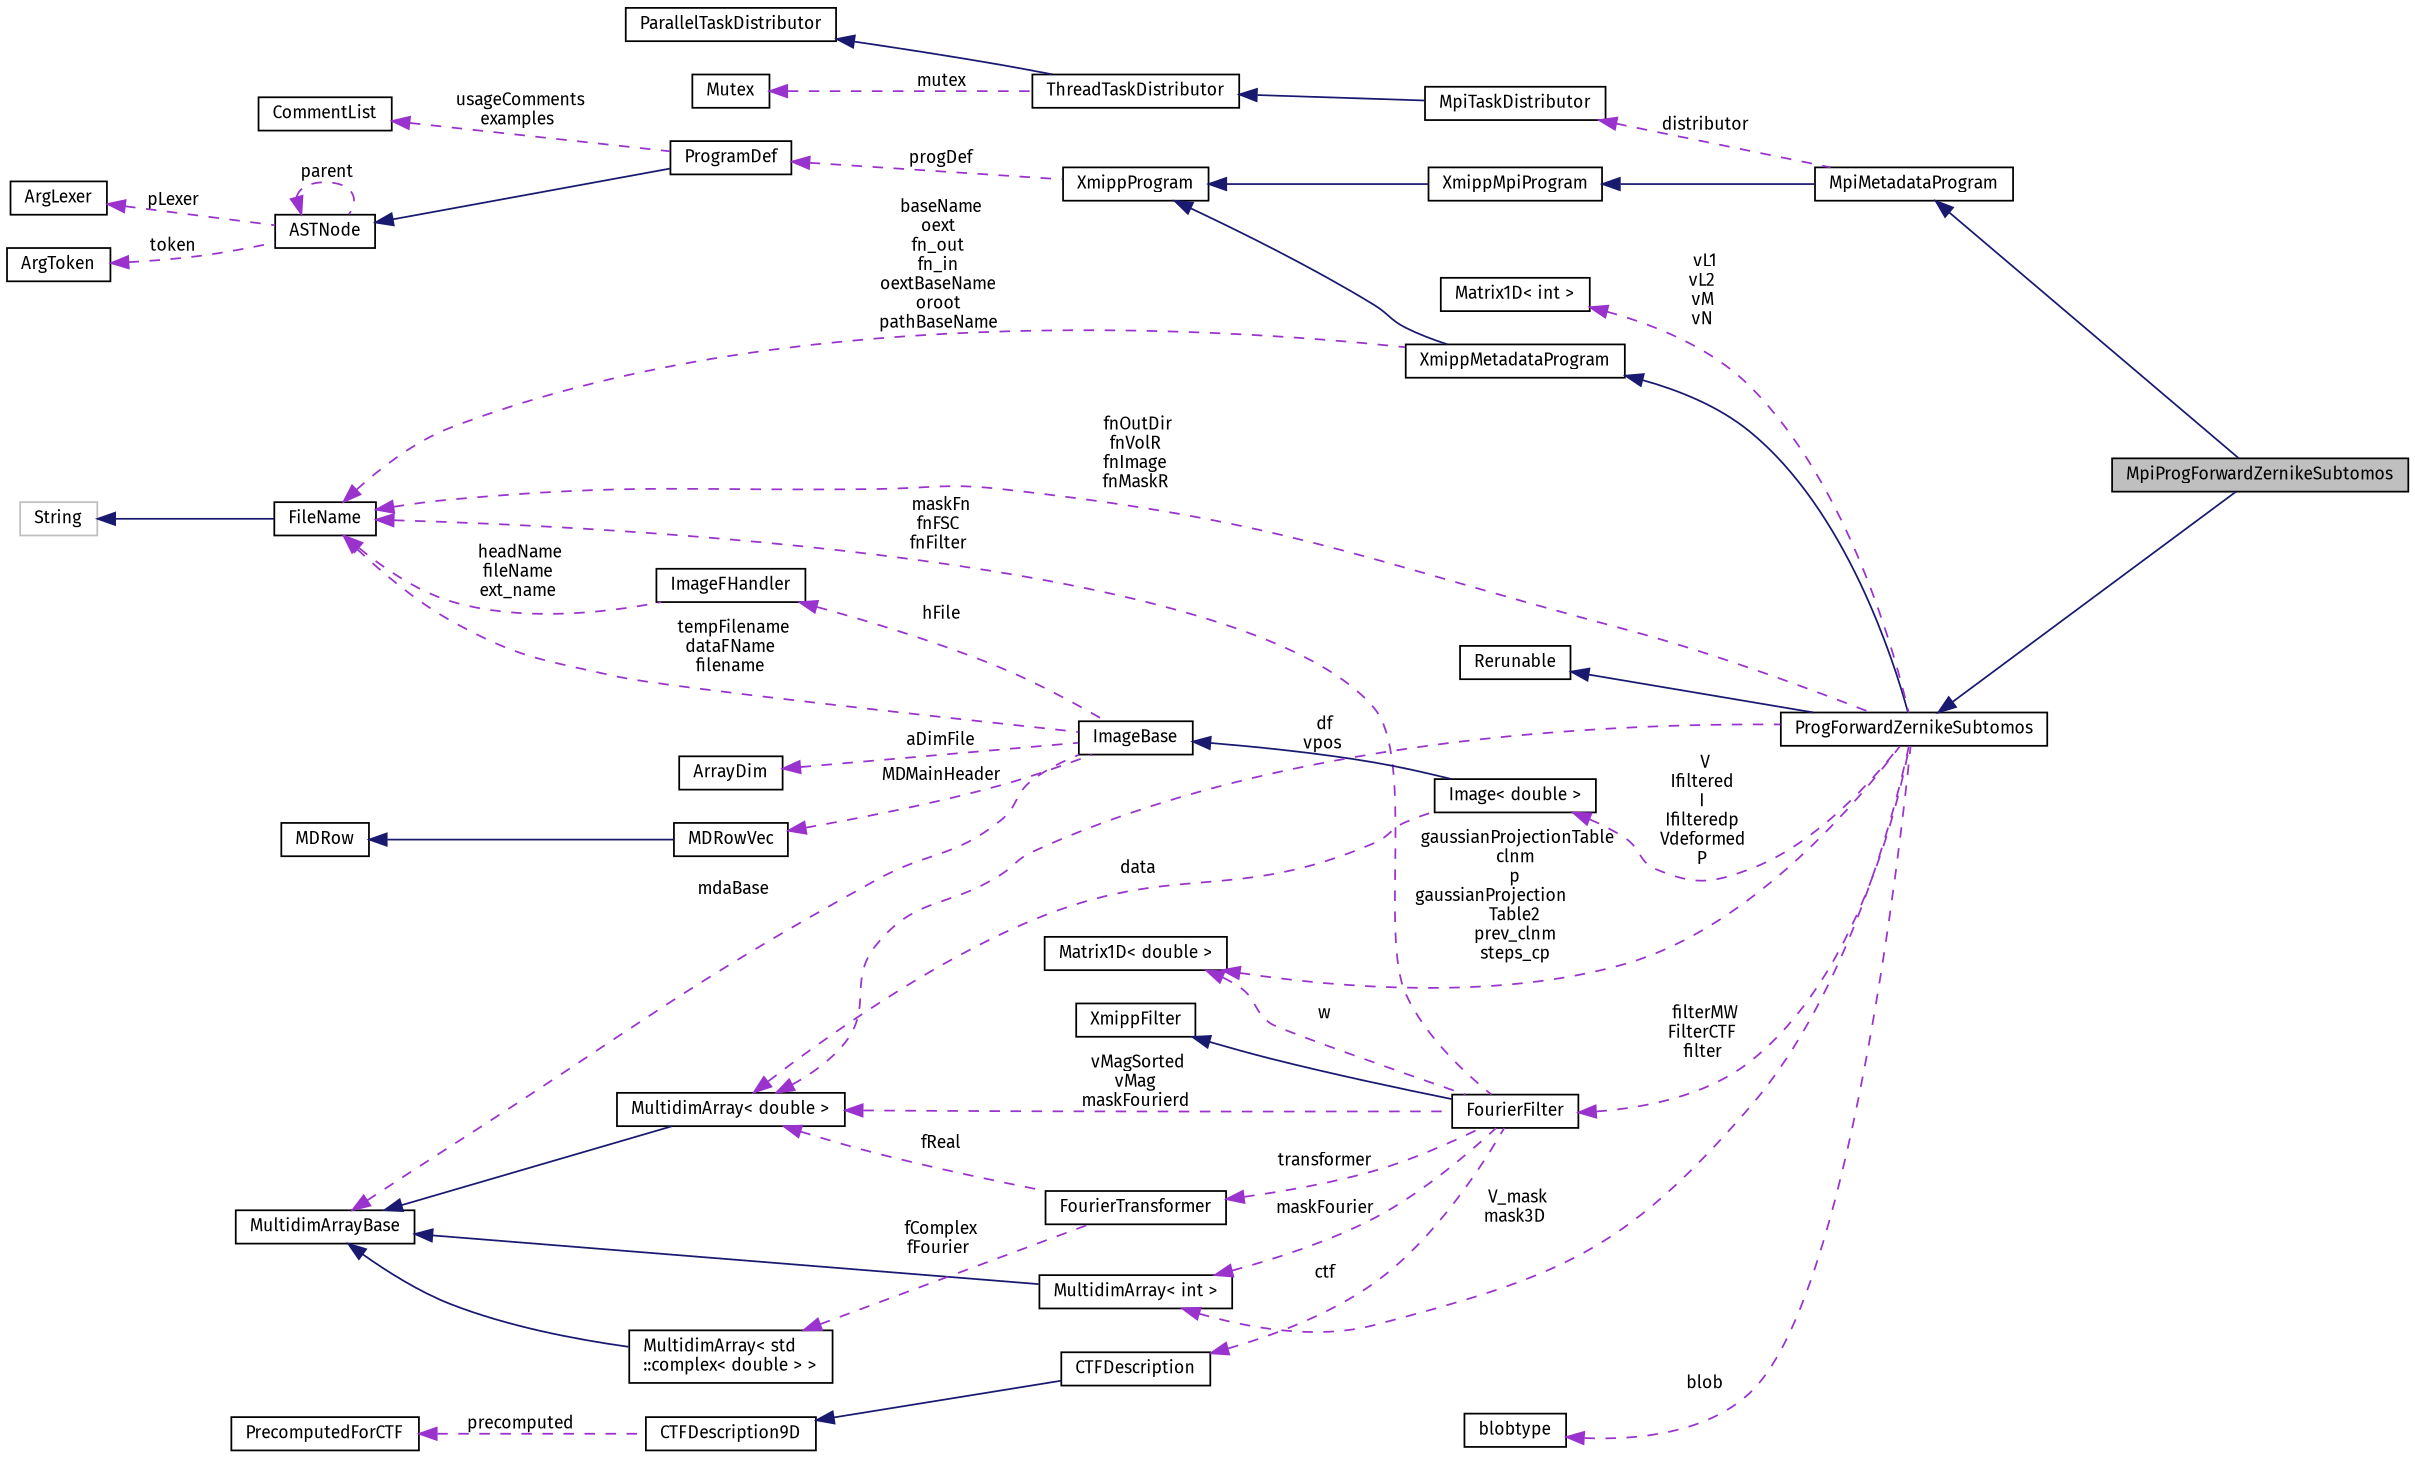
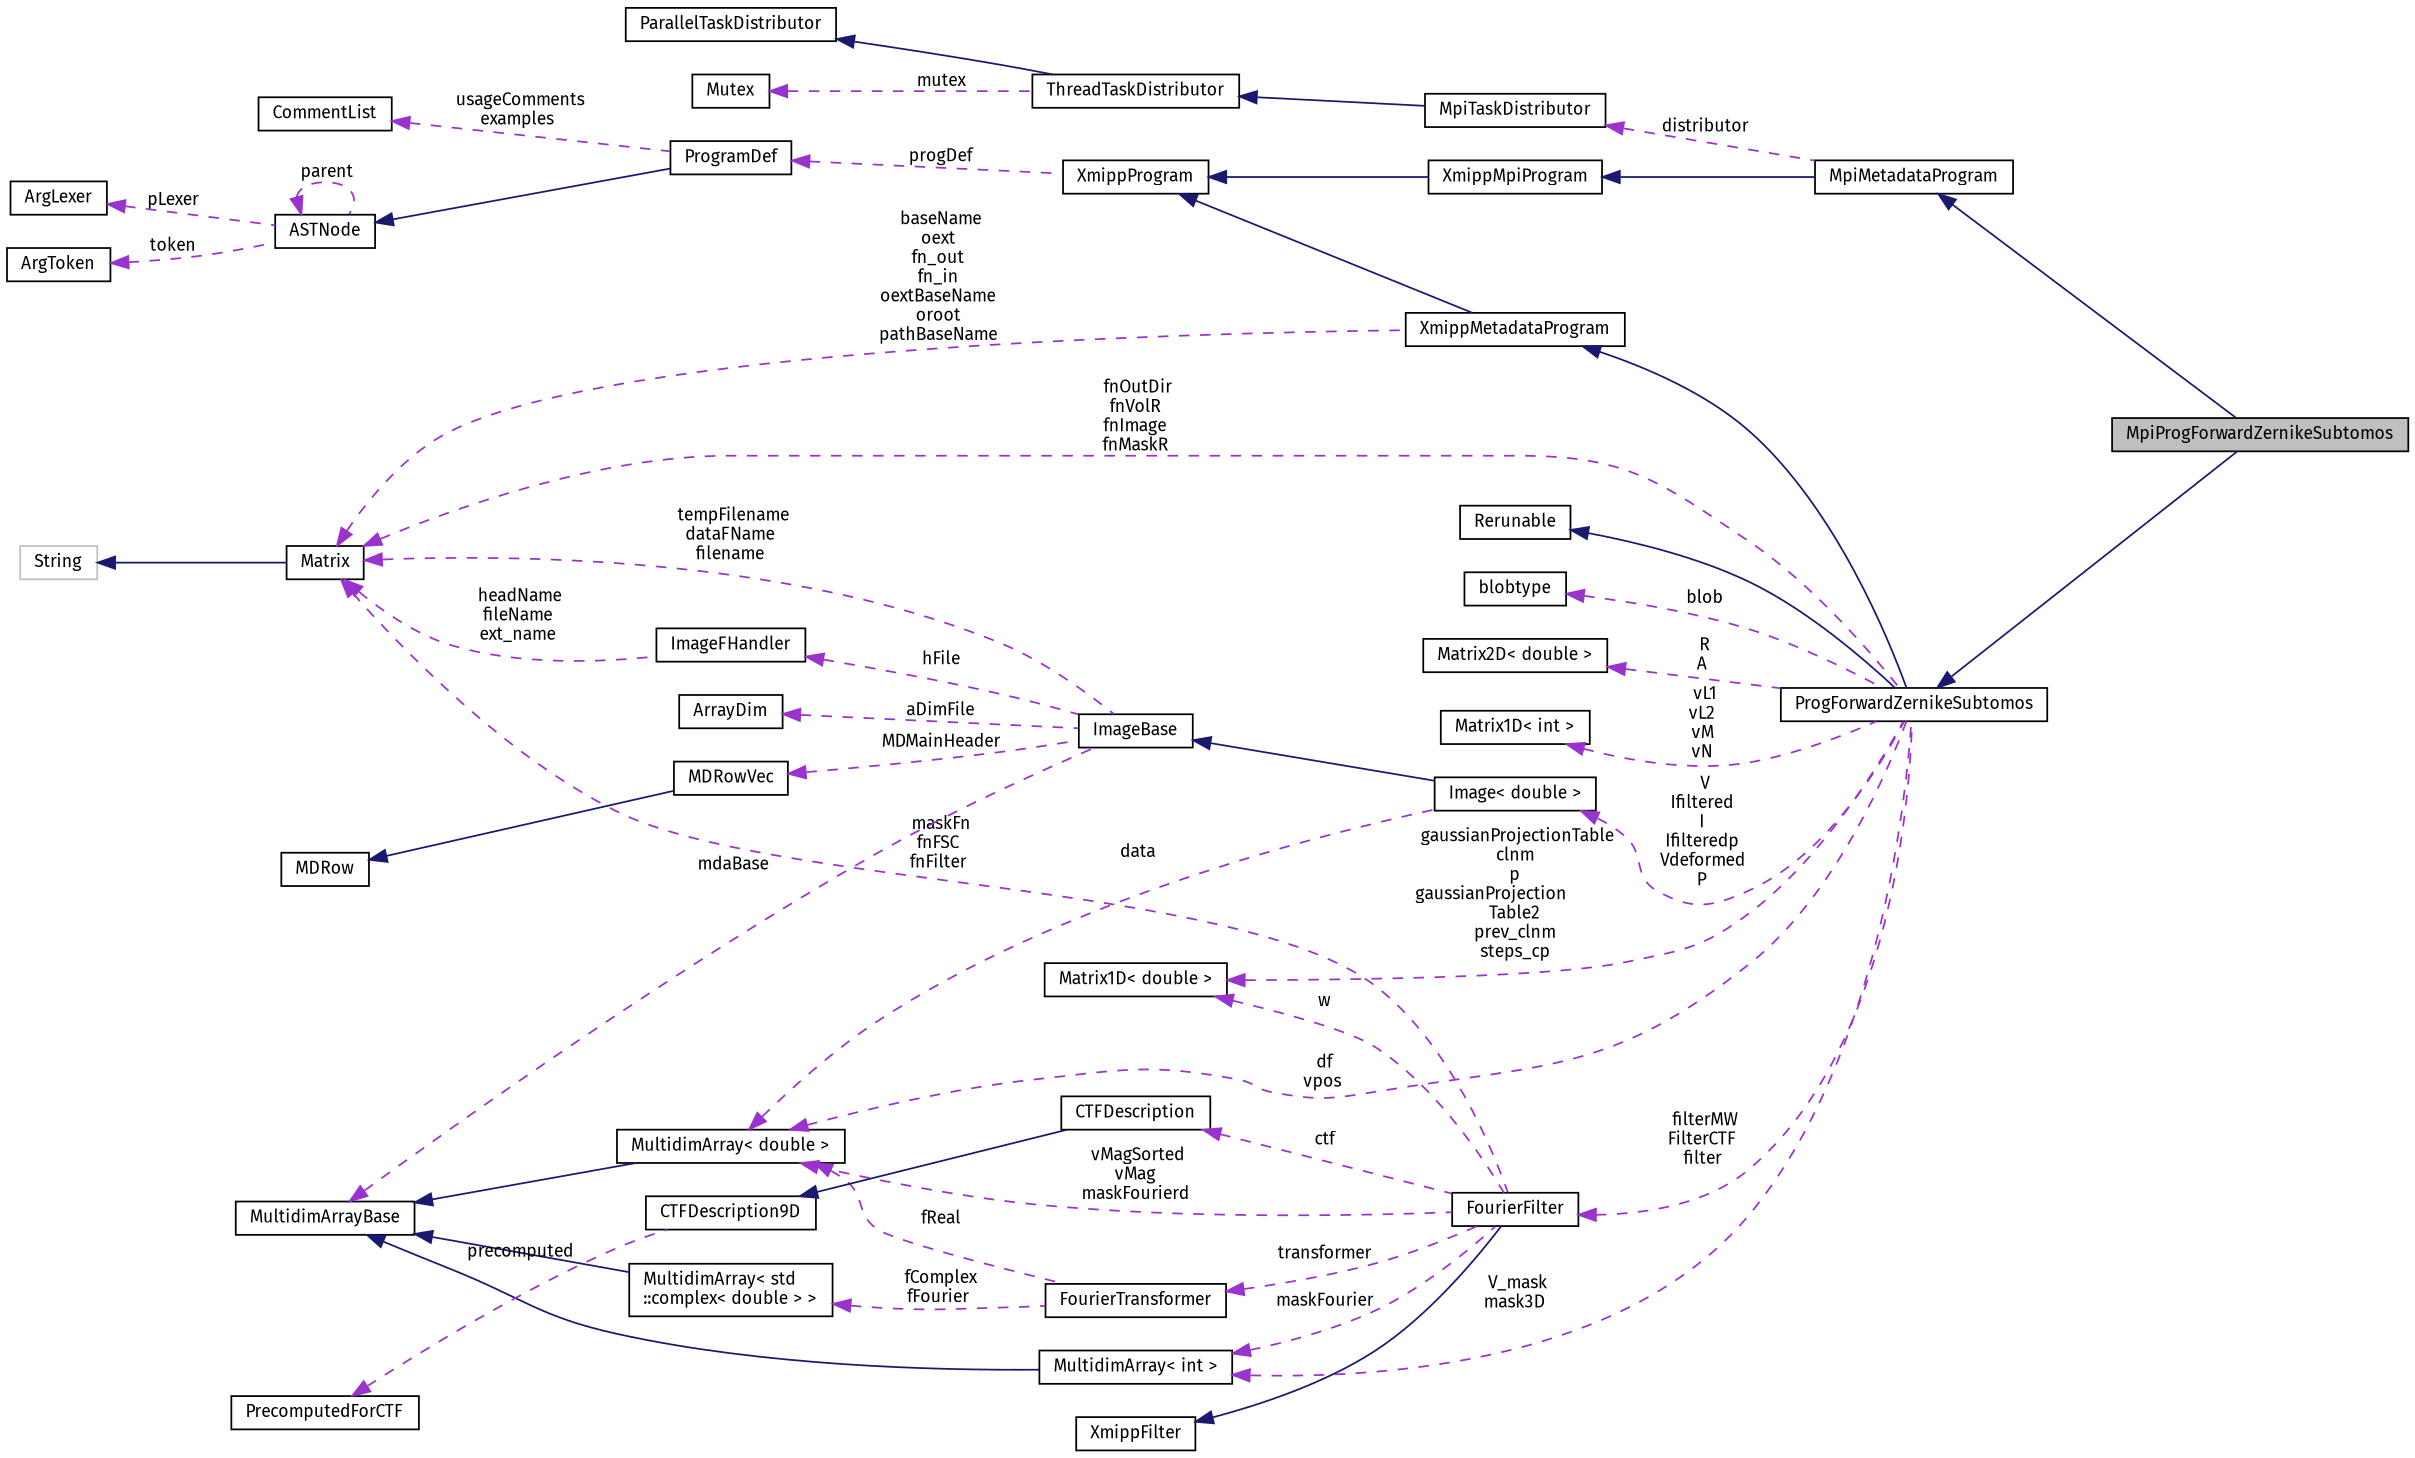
(325, 519) -> (325, 563)
none -> (1515, 656)
